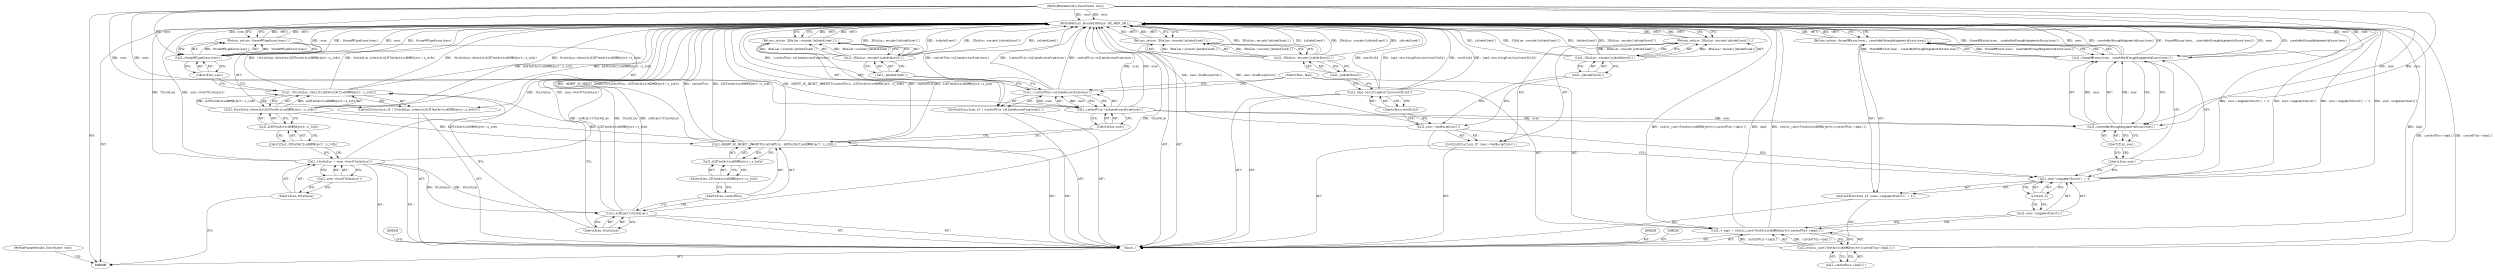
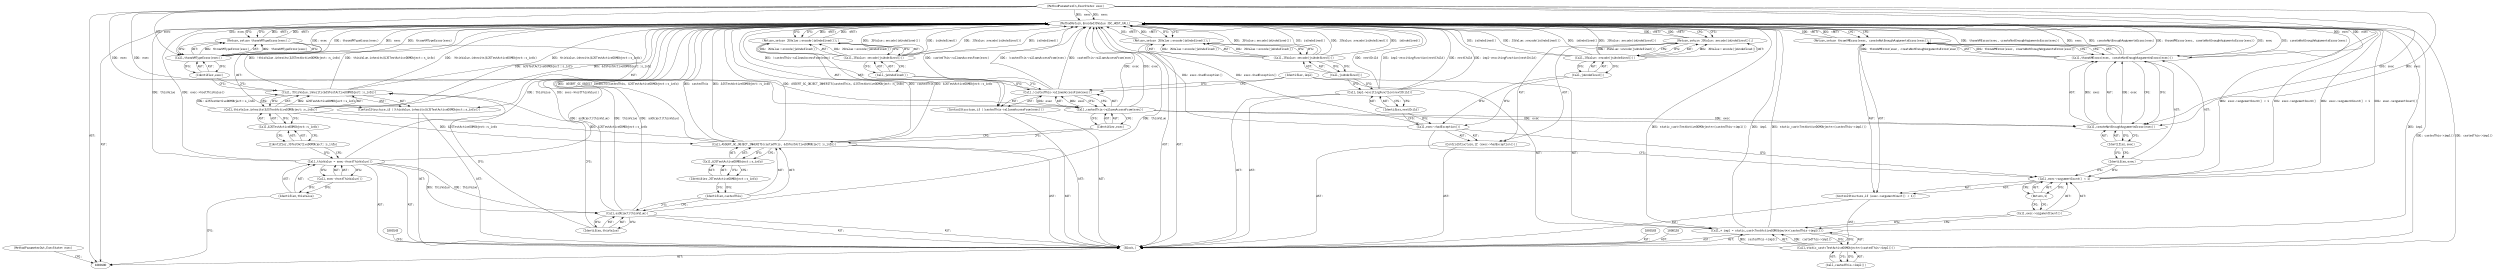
(2039, 196) -> (2039, 196)
